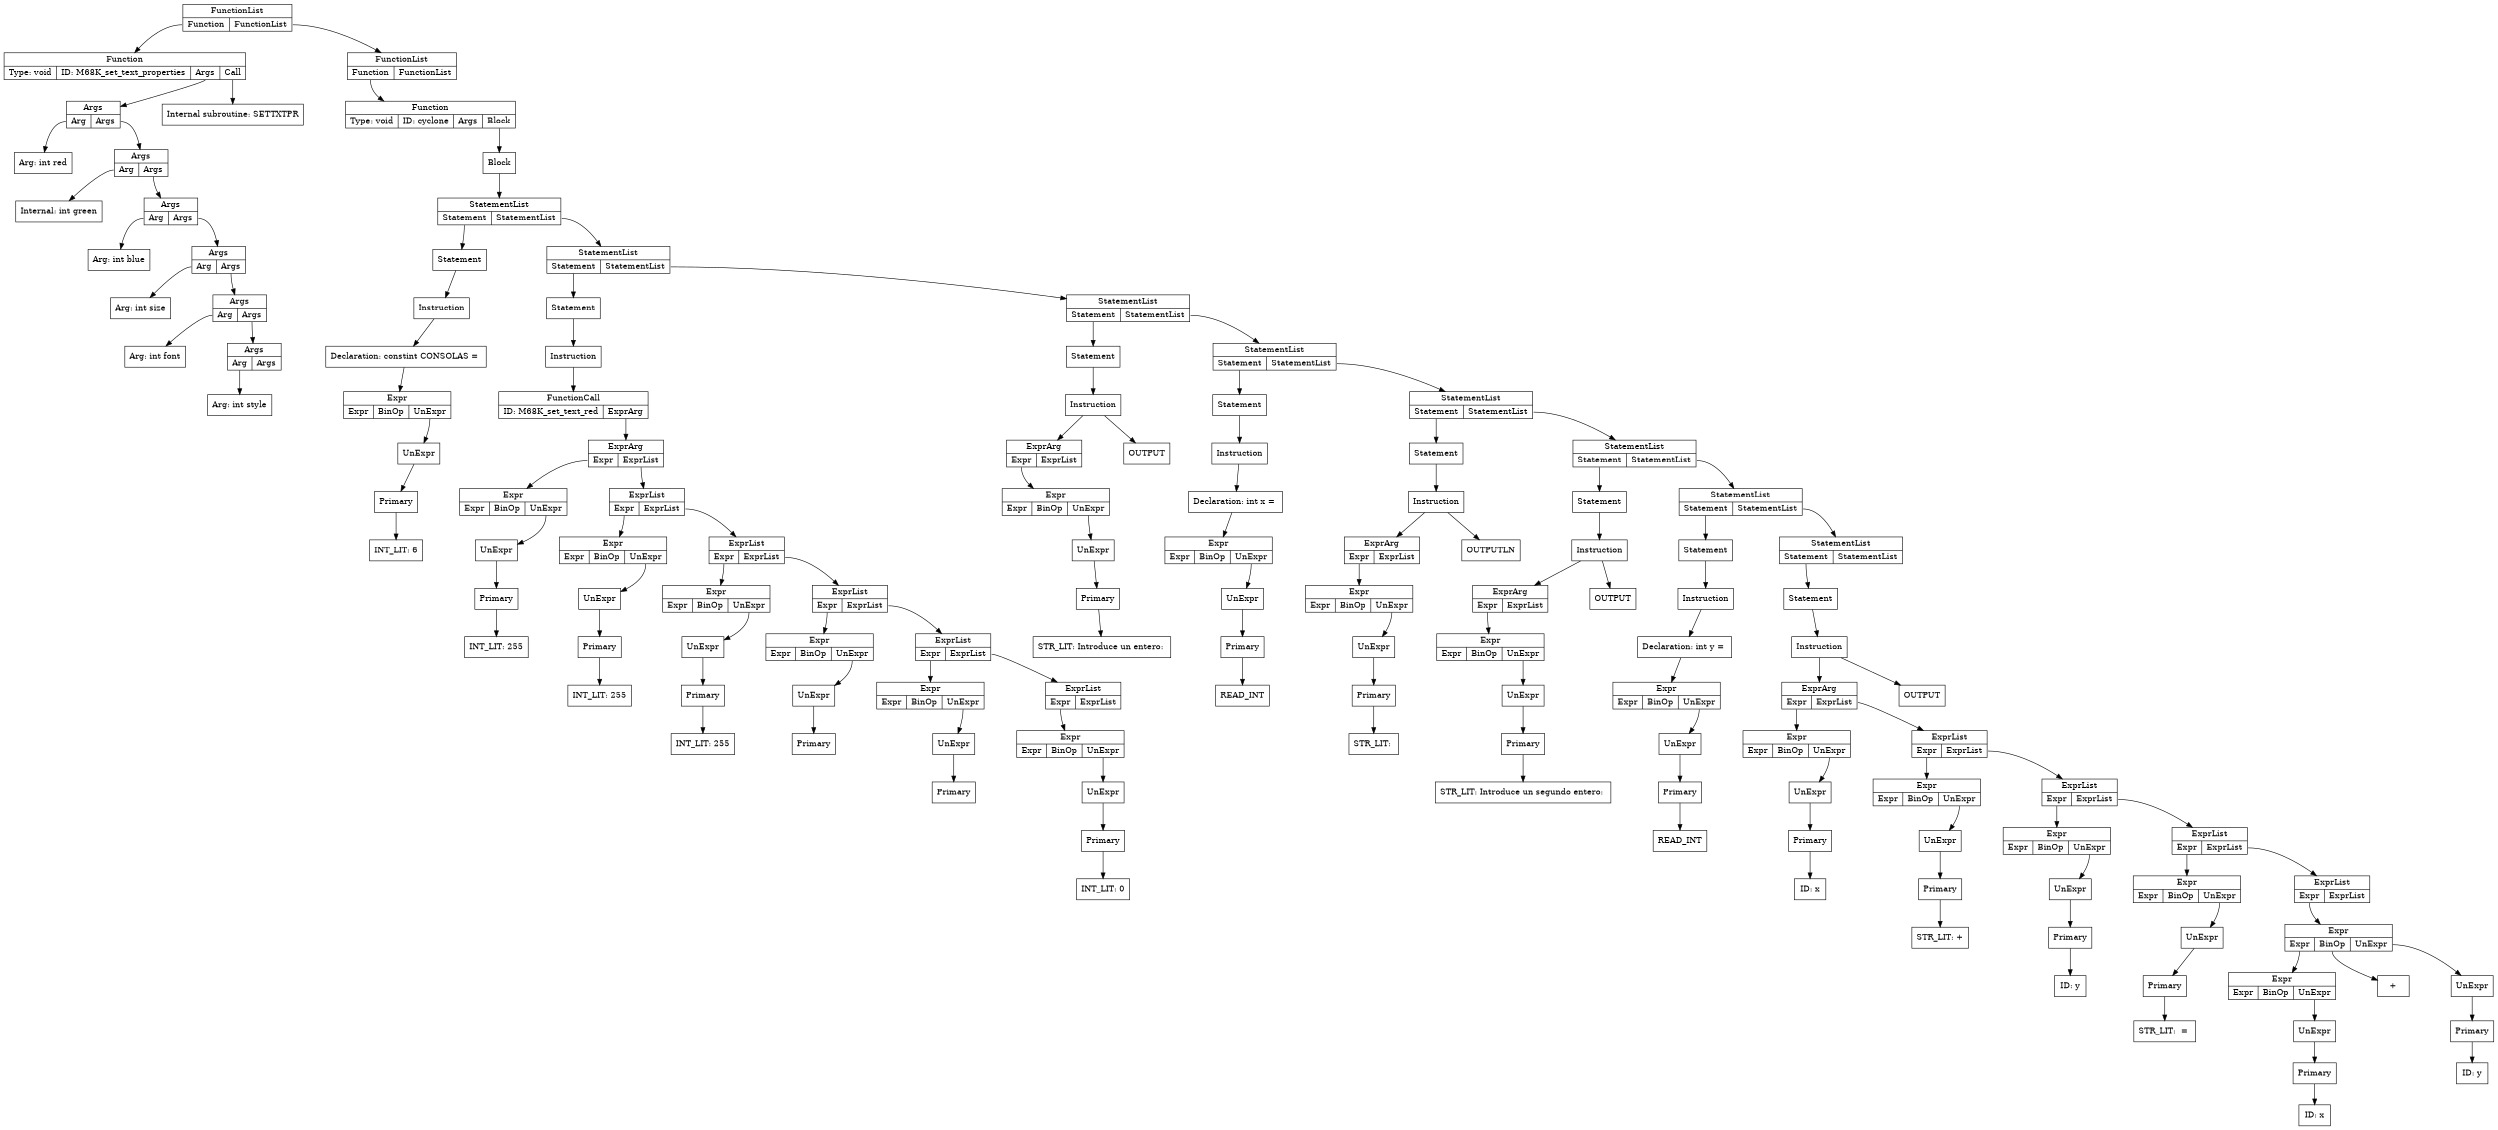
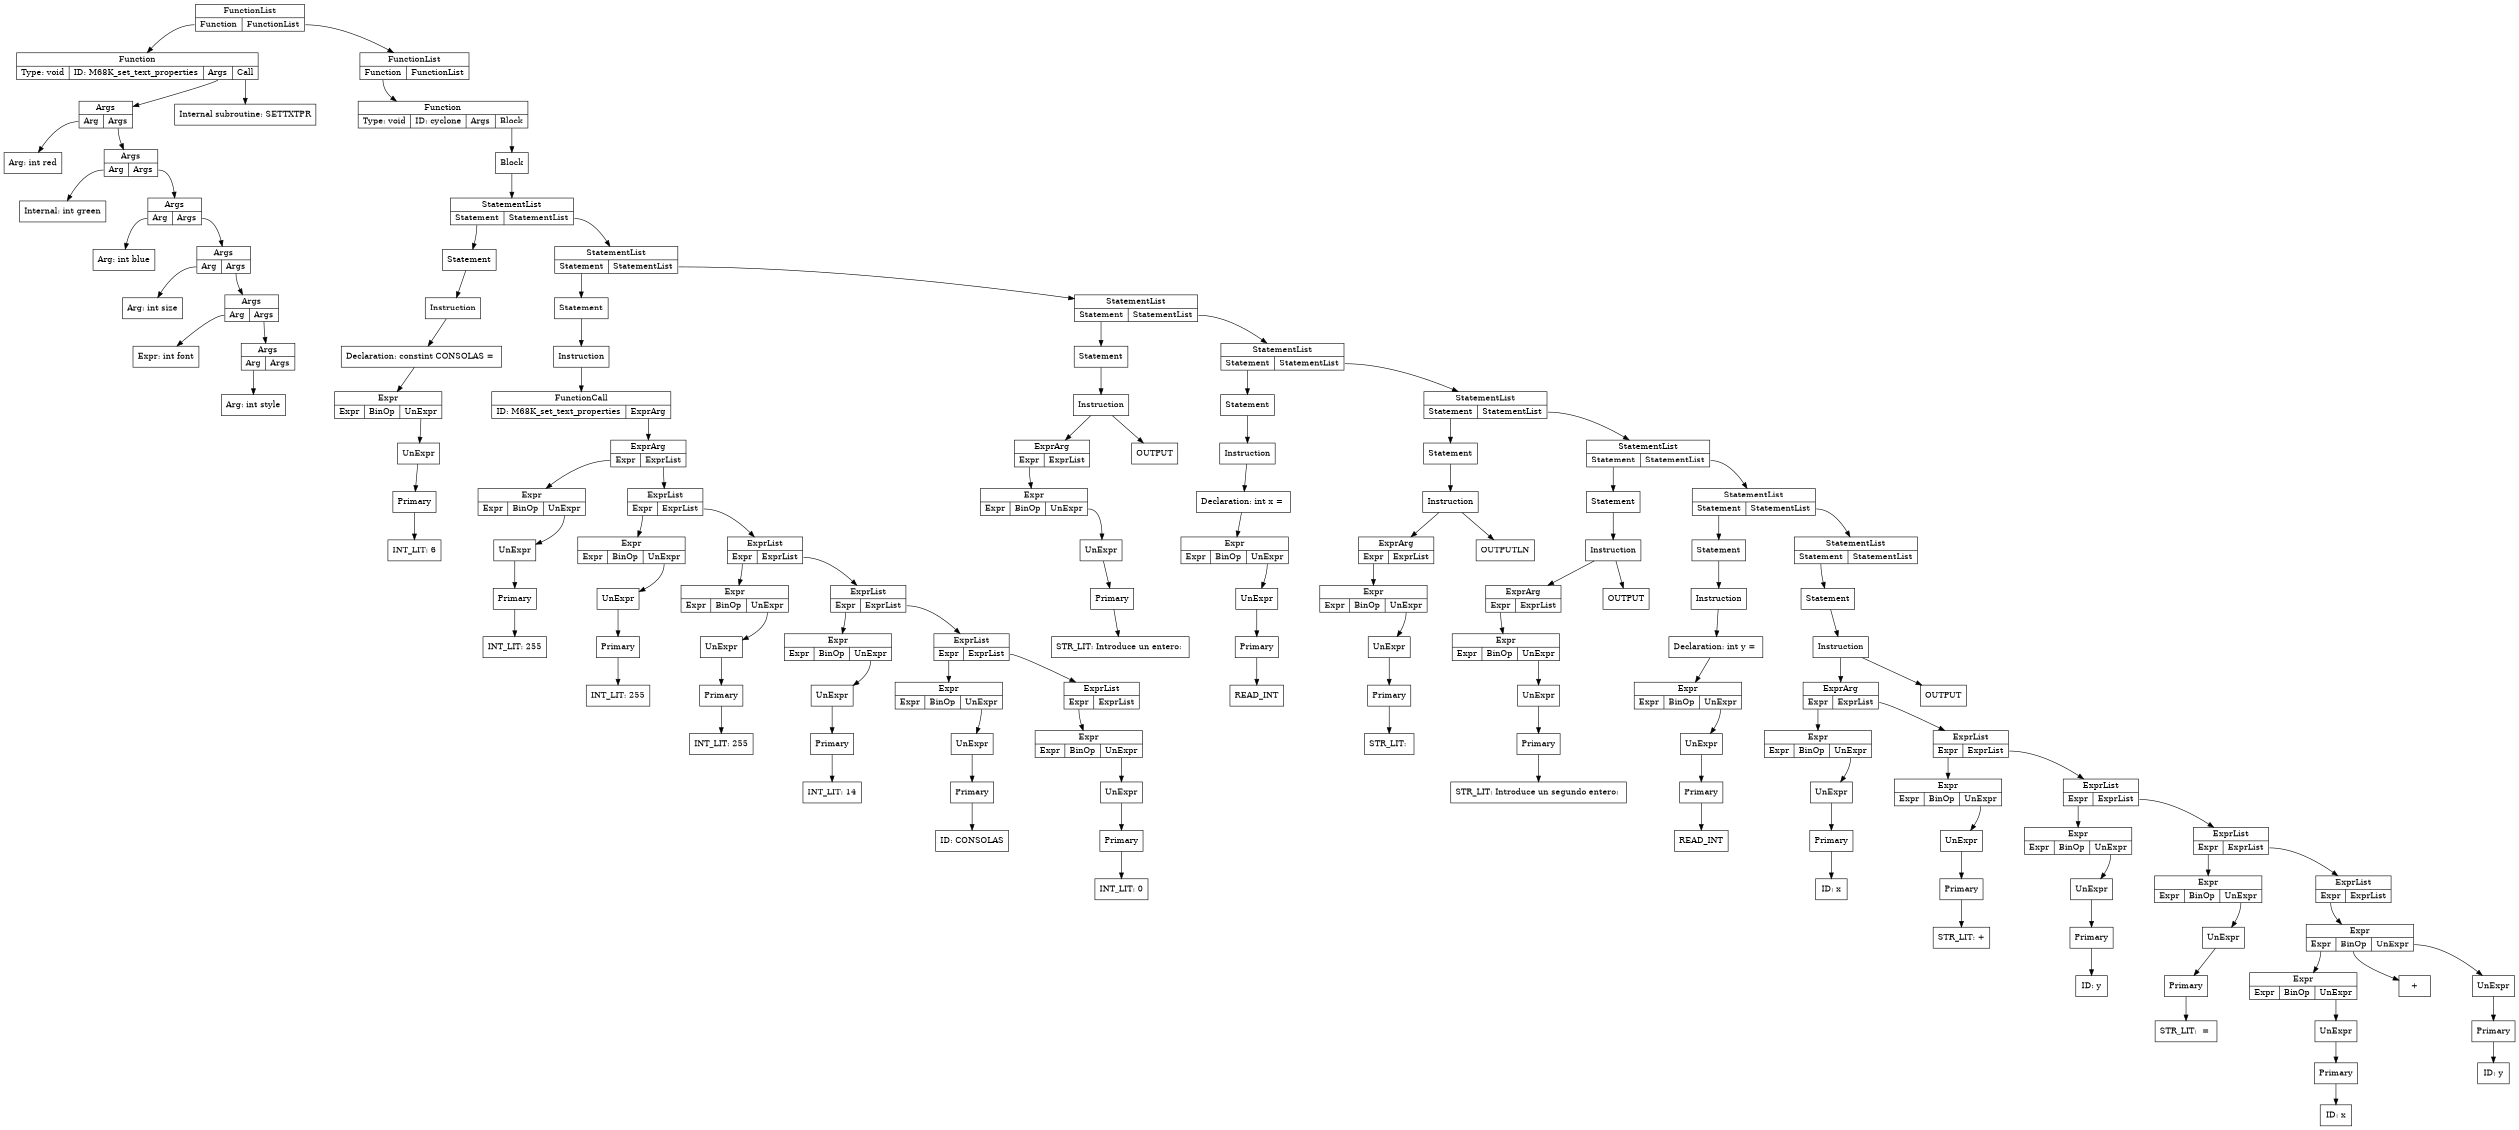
(155, 357) -> (166, 357)
(551, 412) -> (559, 412)
none -> (832, 792)
none -> (972, 841)
